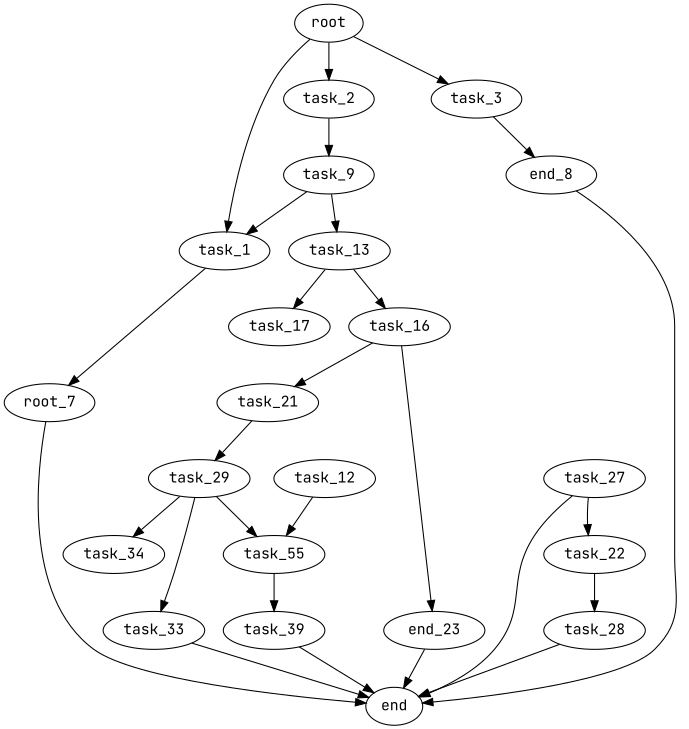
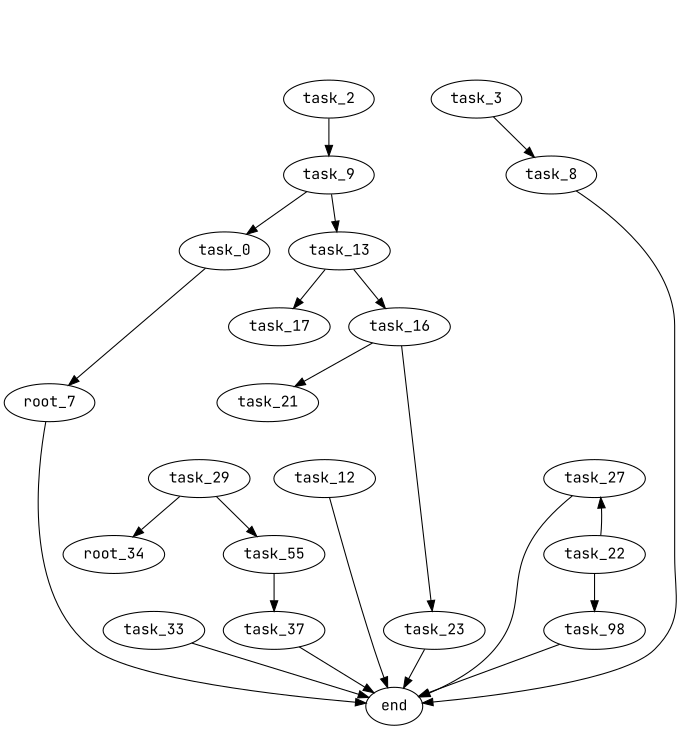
(329, 23) -> none
(551, 175) -> (551, 175)
(225, 251) -> (225, 251)
(237, 437) -> none
(588, 511) -> (602, 522)
(303, 512) -> (355, 588)
(181, 550) -> none
(114, 554) -> (114, 554)
(274, 630) -> (274, 630)
(434, 630) -> (434, 630)
(595, 630) -> (595, 630)
